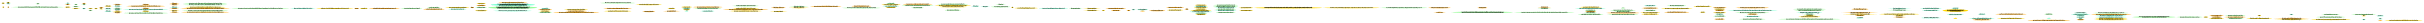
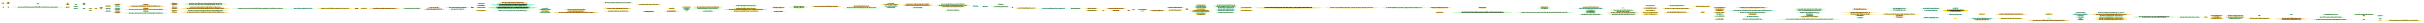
(76, 8) -> (76, 8)
(1650, 10) -> (1650, 10)
(1440, 12) -> (1440, 12)
(1982, 14) -> (1982, 14)
(2049, 14) -> (2049, 14)
